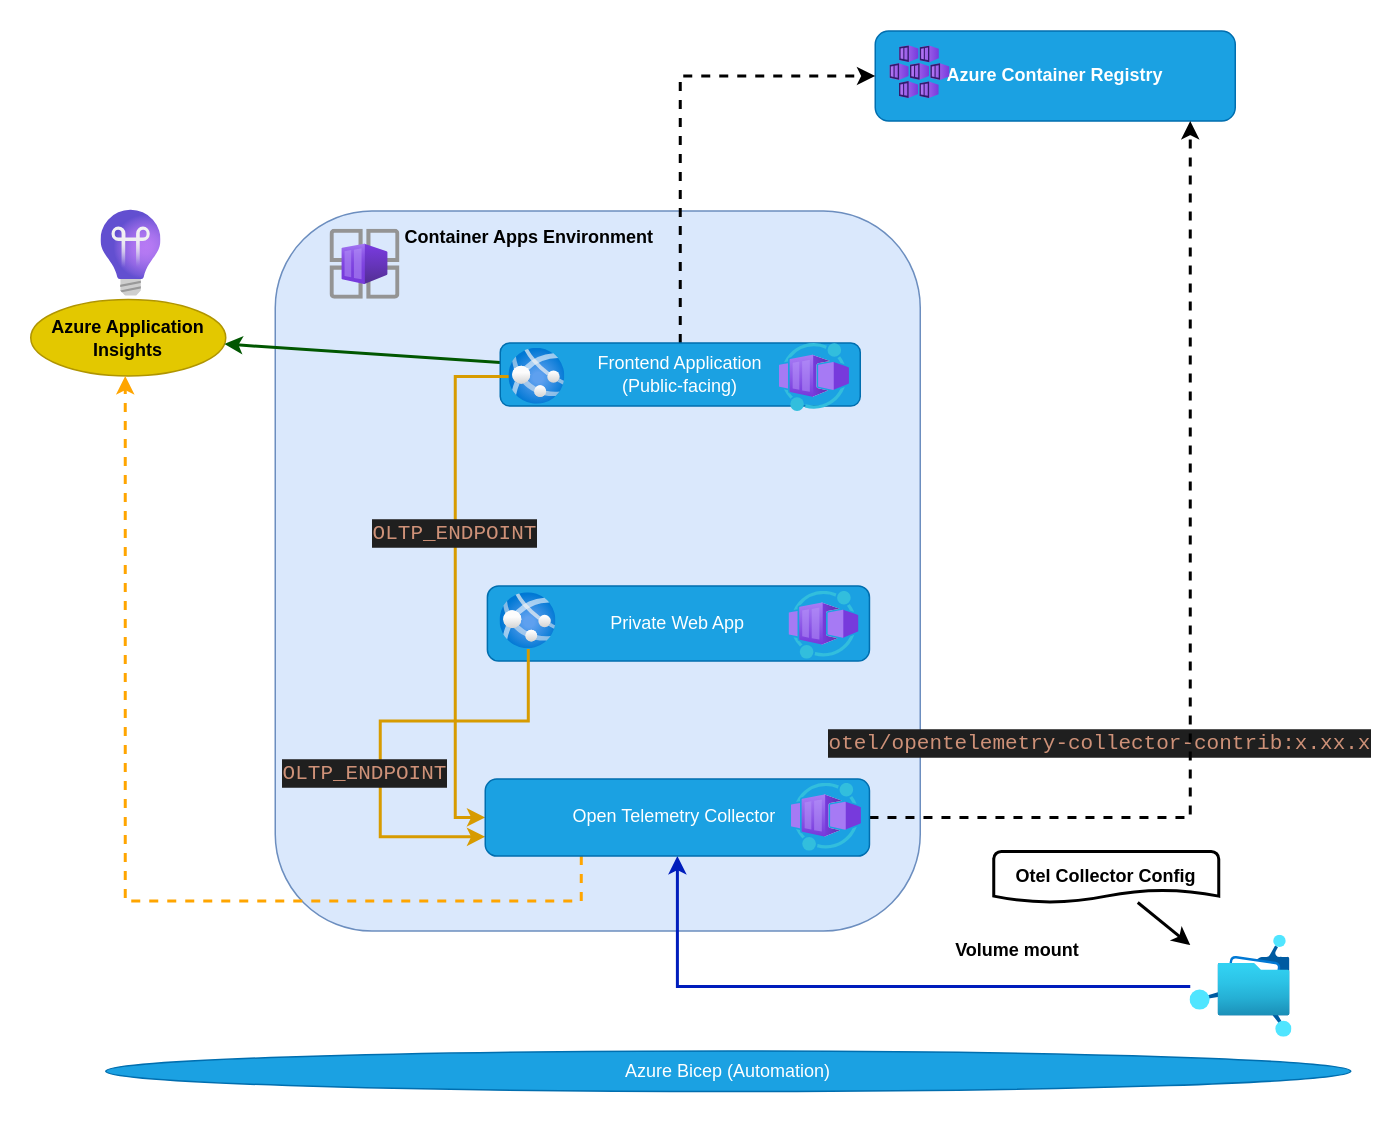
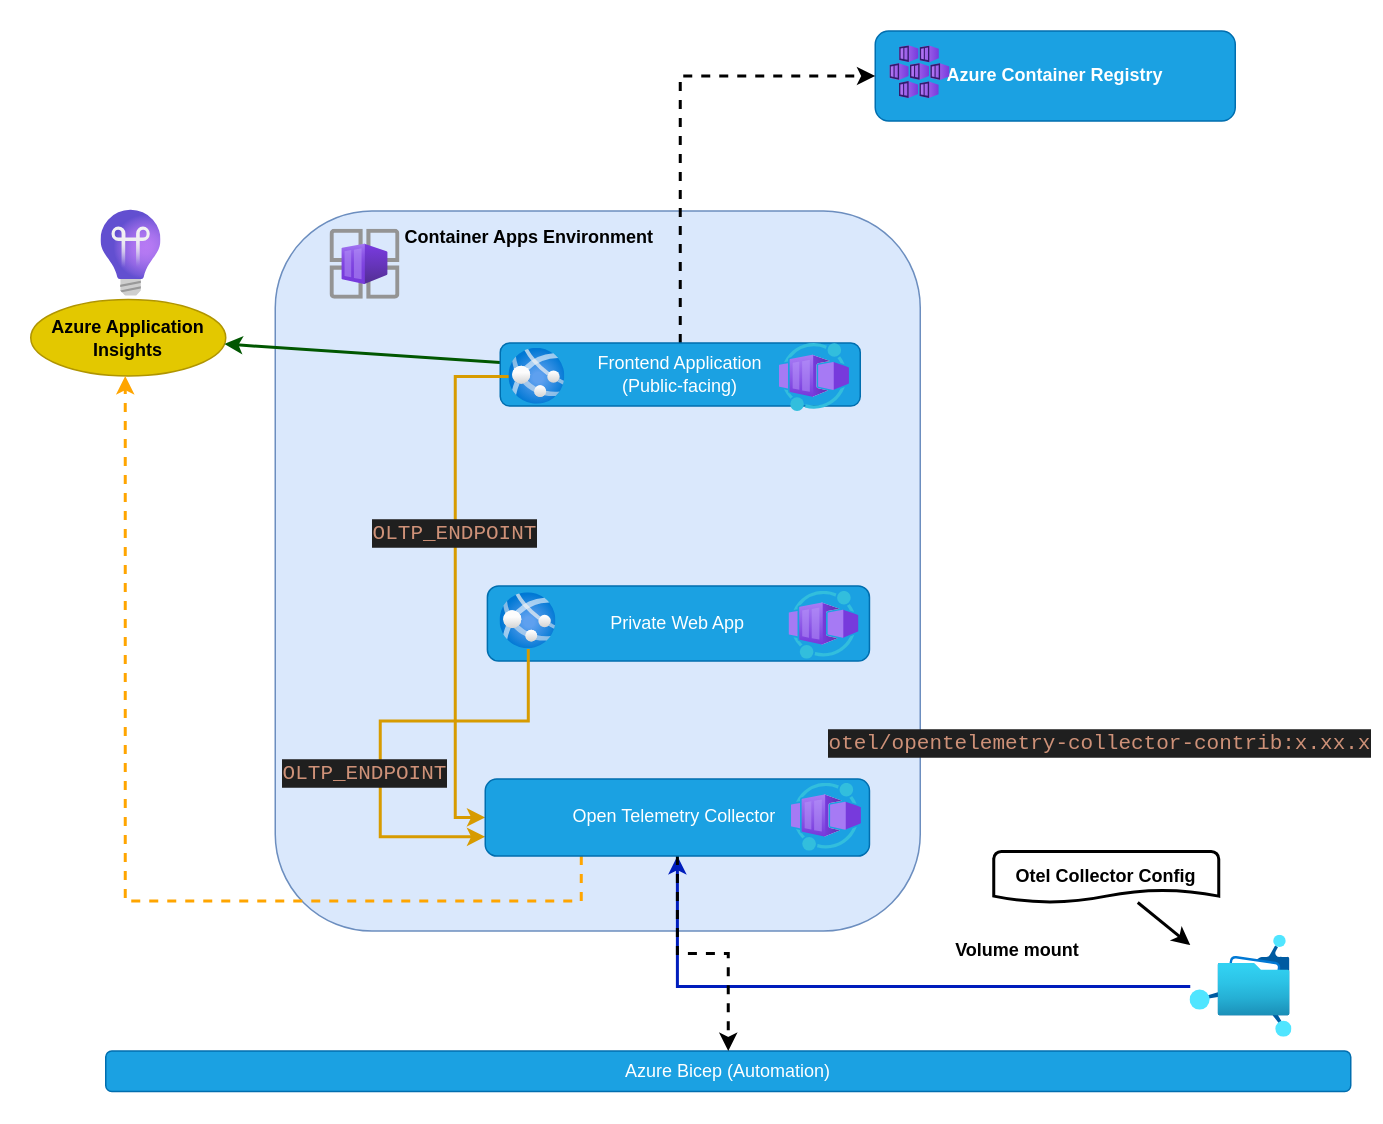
(1190, 430) -> (728, 971)
(728, 1071) -> (728, 1071)
